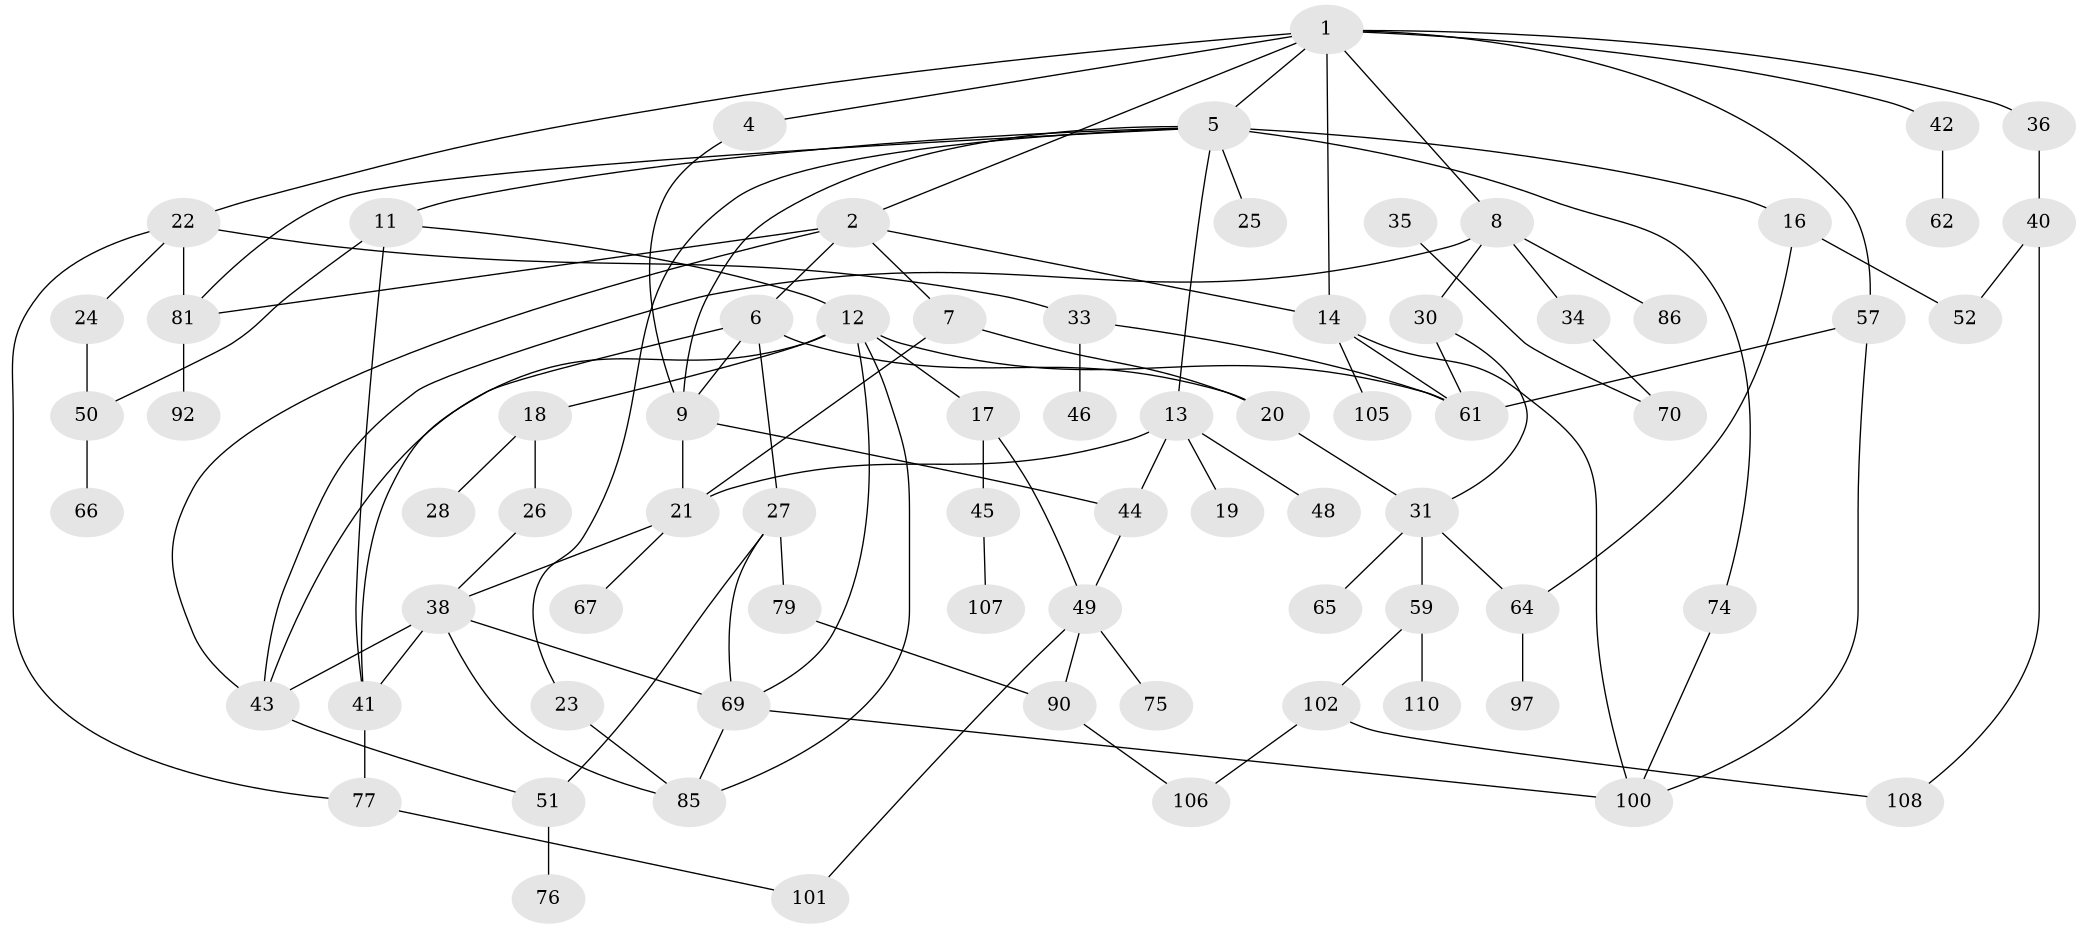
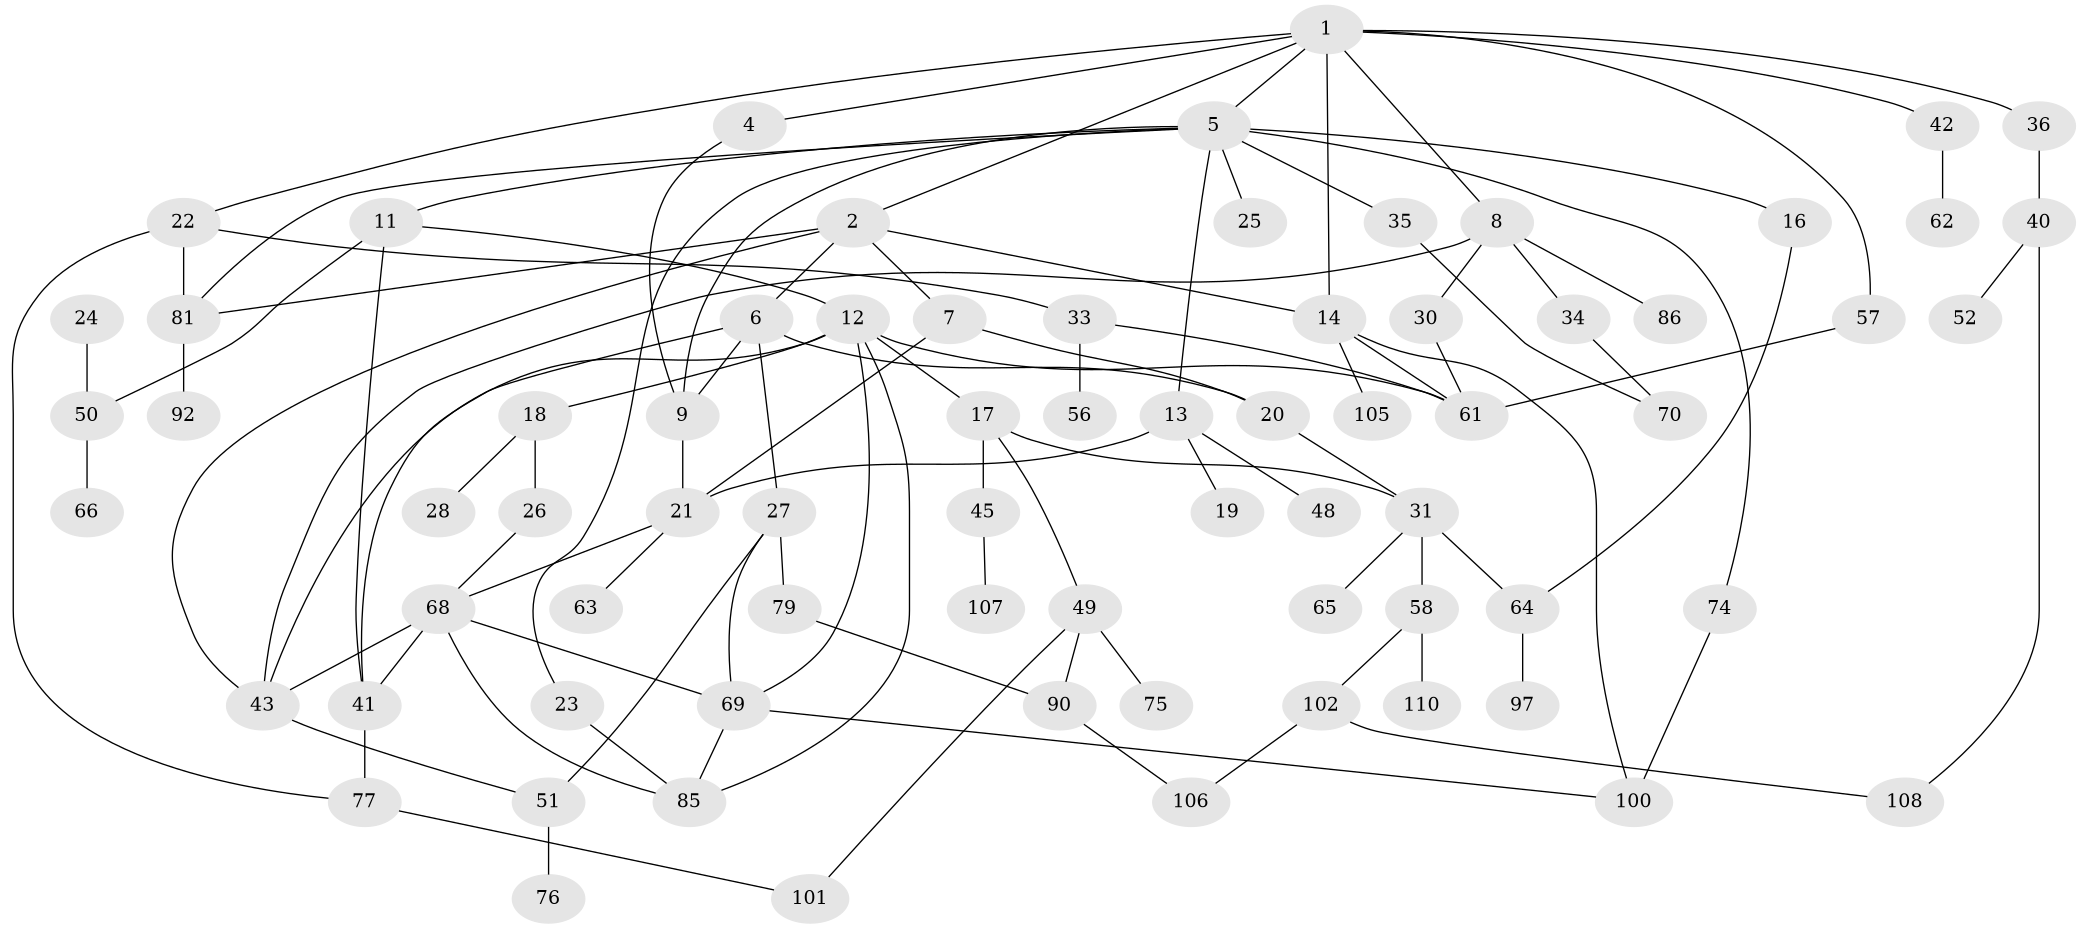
none -> (1307, 174)
(135, 271) -> none
(1880, 271) -> none
(1080, 416) -> (1080, 416)
(1527, 417) -> (1193, 464)
(1131, 513) -> none
(439, 609) -> (439, 609)
(586, 609) -> (586, 609)
(1422, 609) -> (1422, 609)
(1857, 616) -> none
